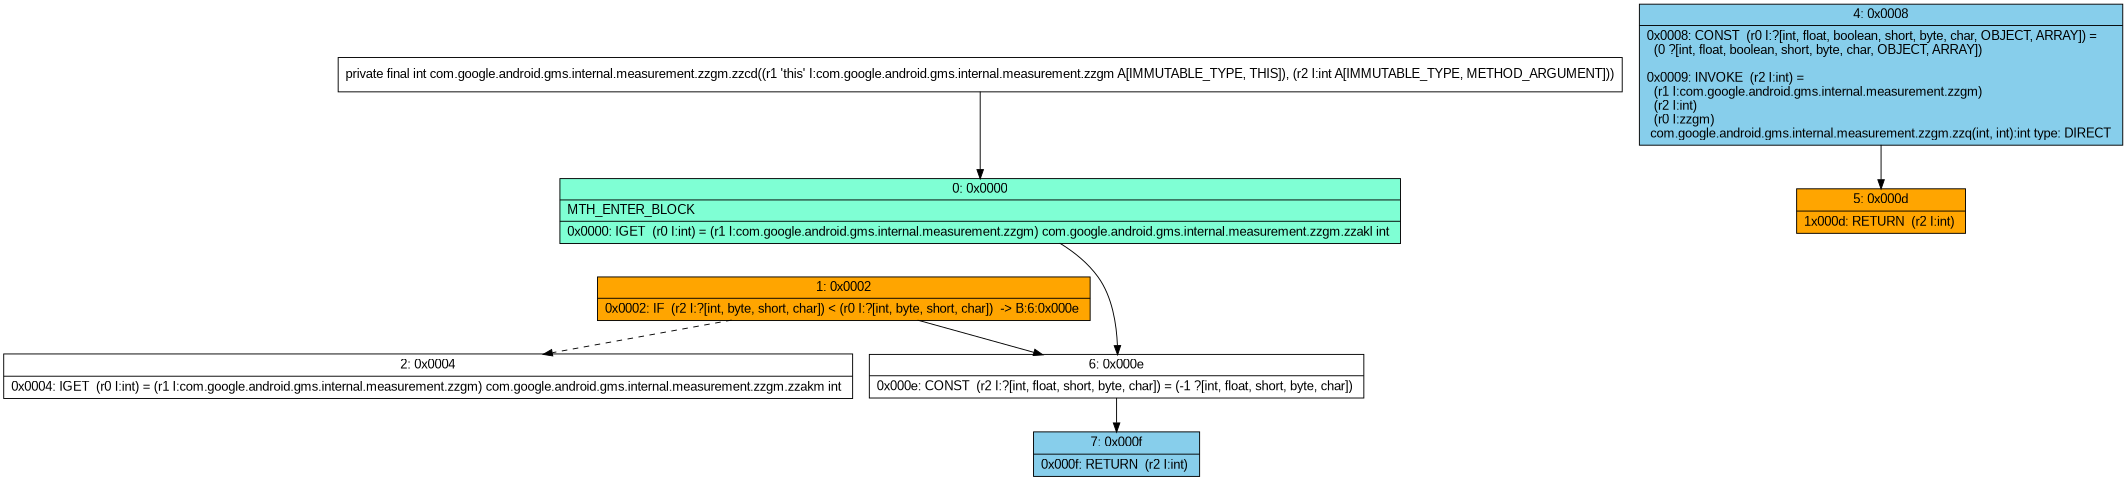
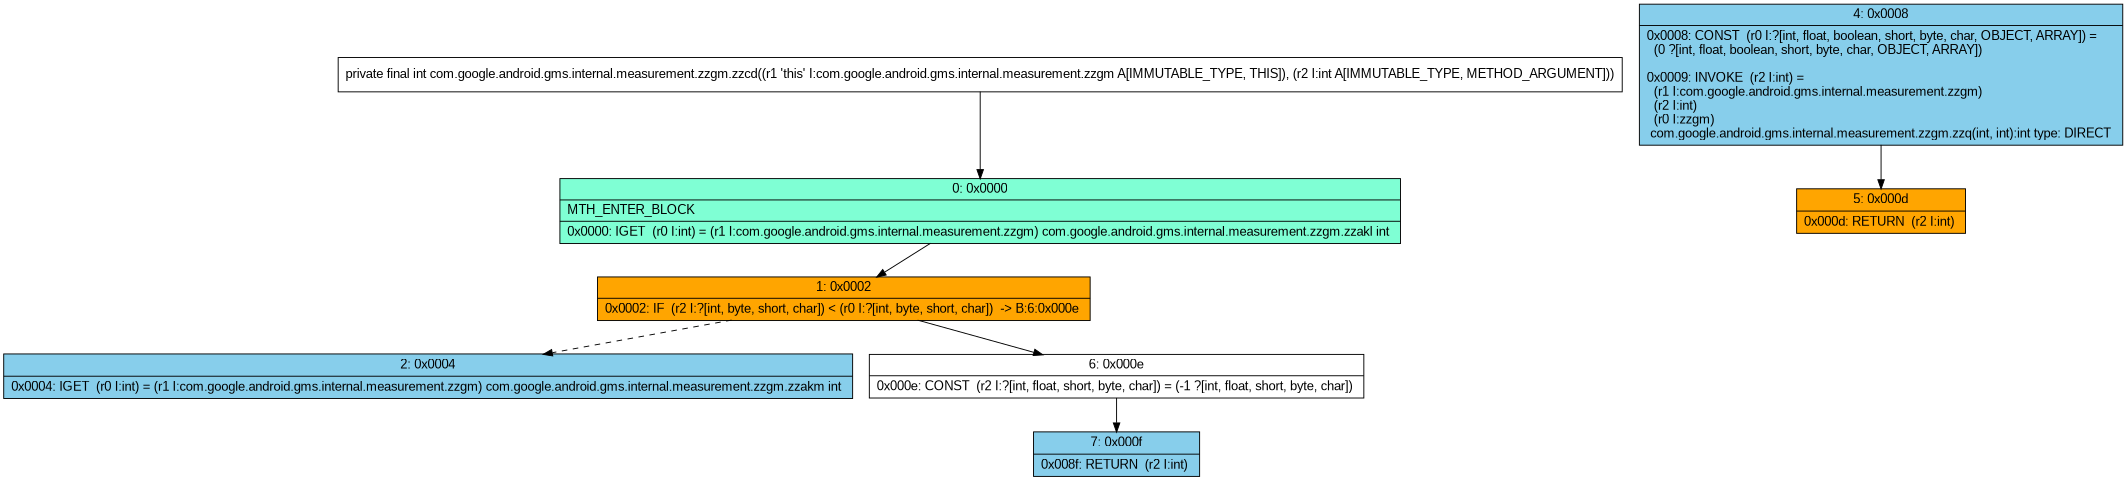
(1881, 222) -> (1881, 222)
(1103, 286) -> (908, 258)
(428, 376) -> (428, 376)
(1117, 465) -> (1117, 465)
